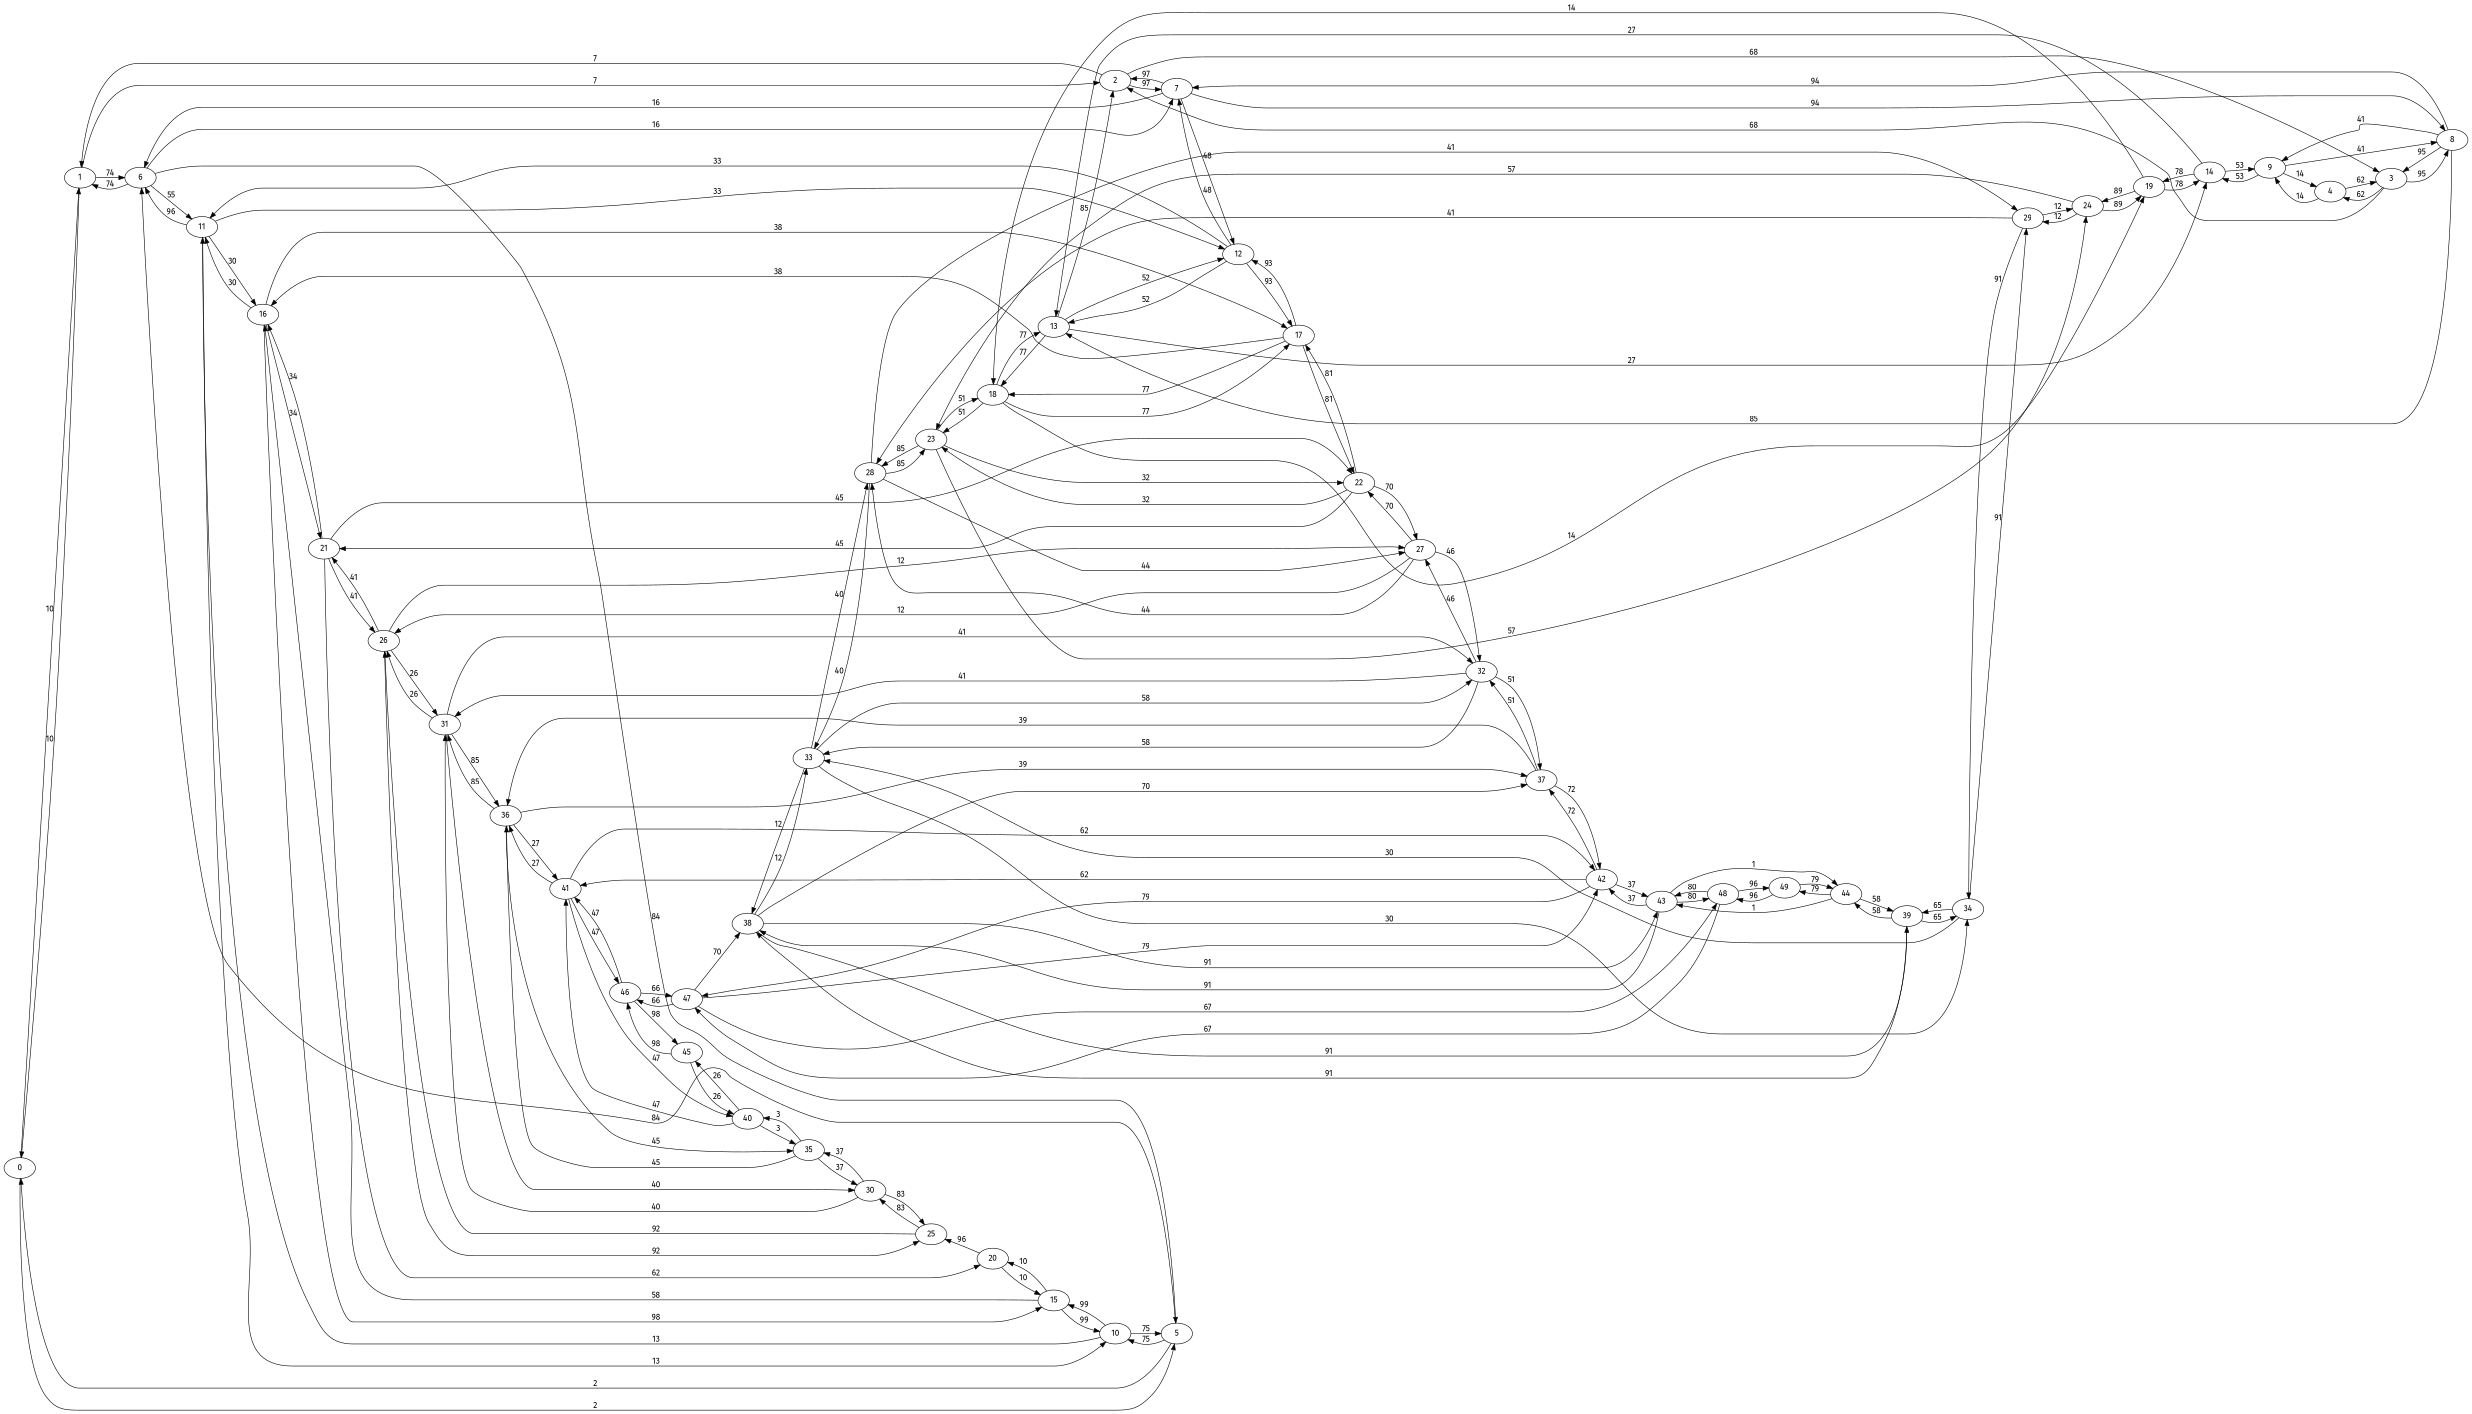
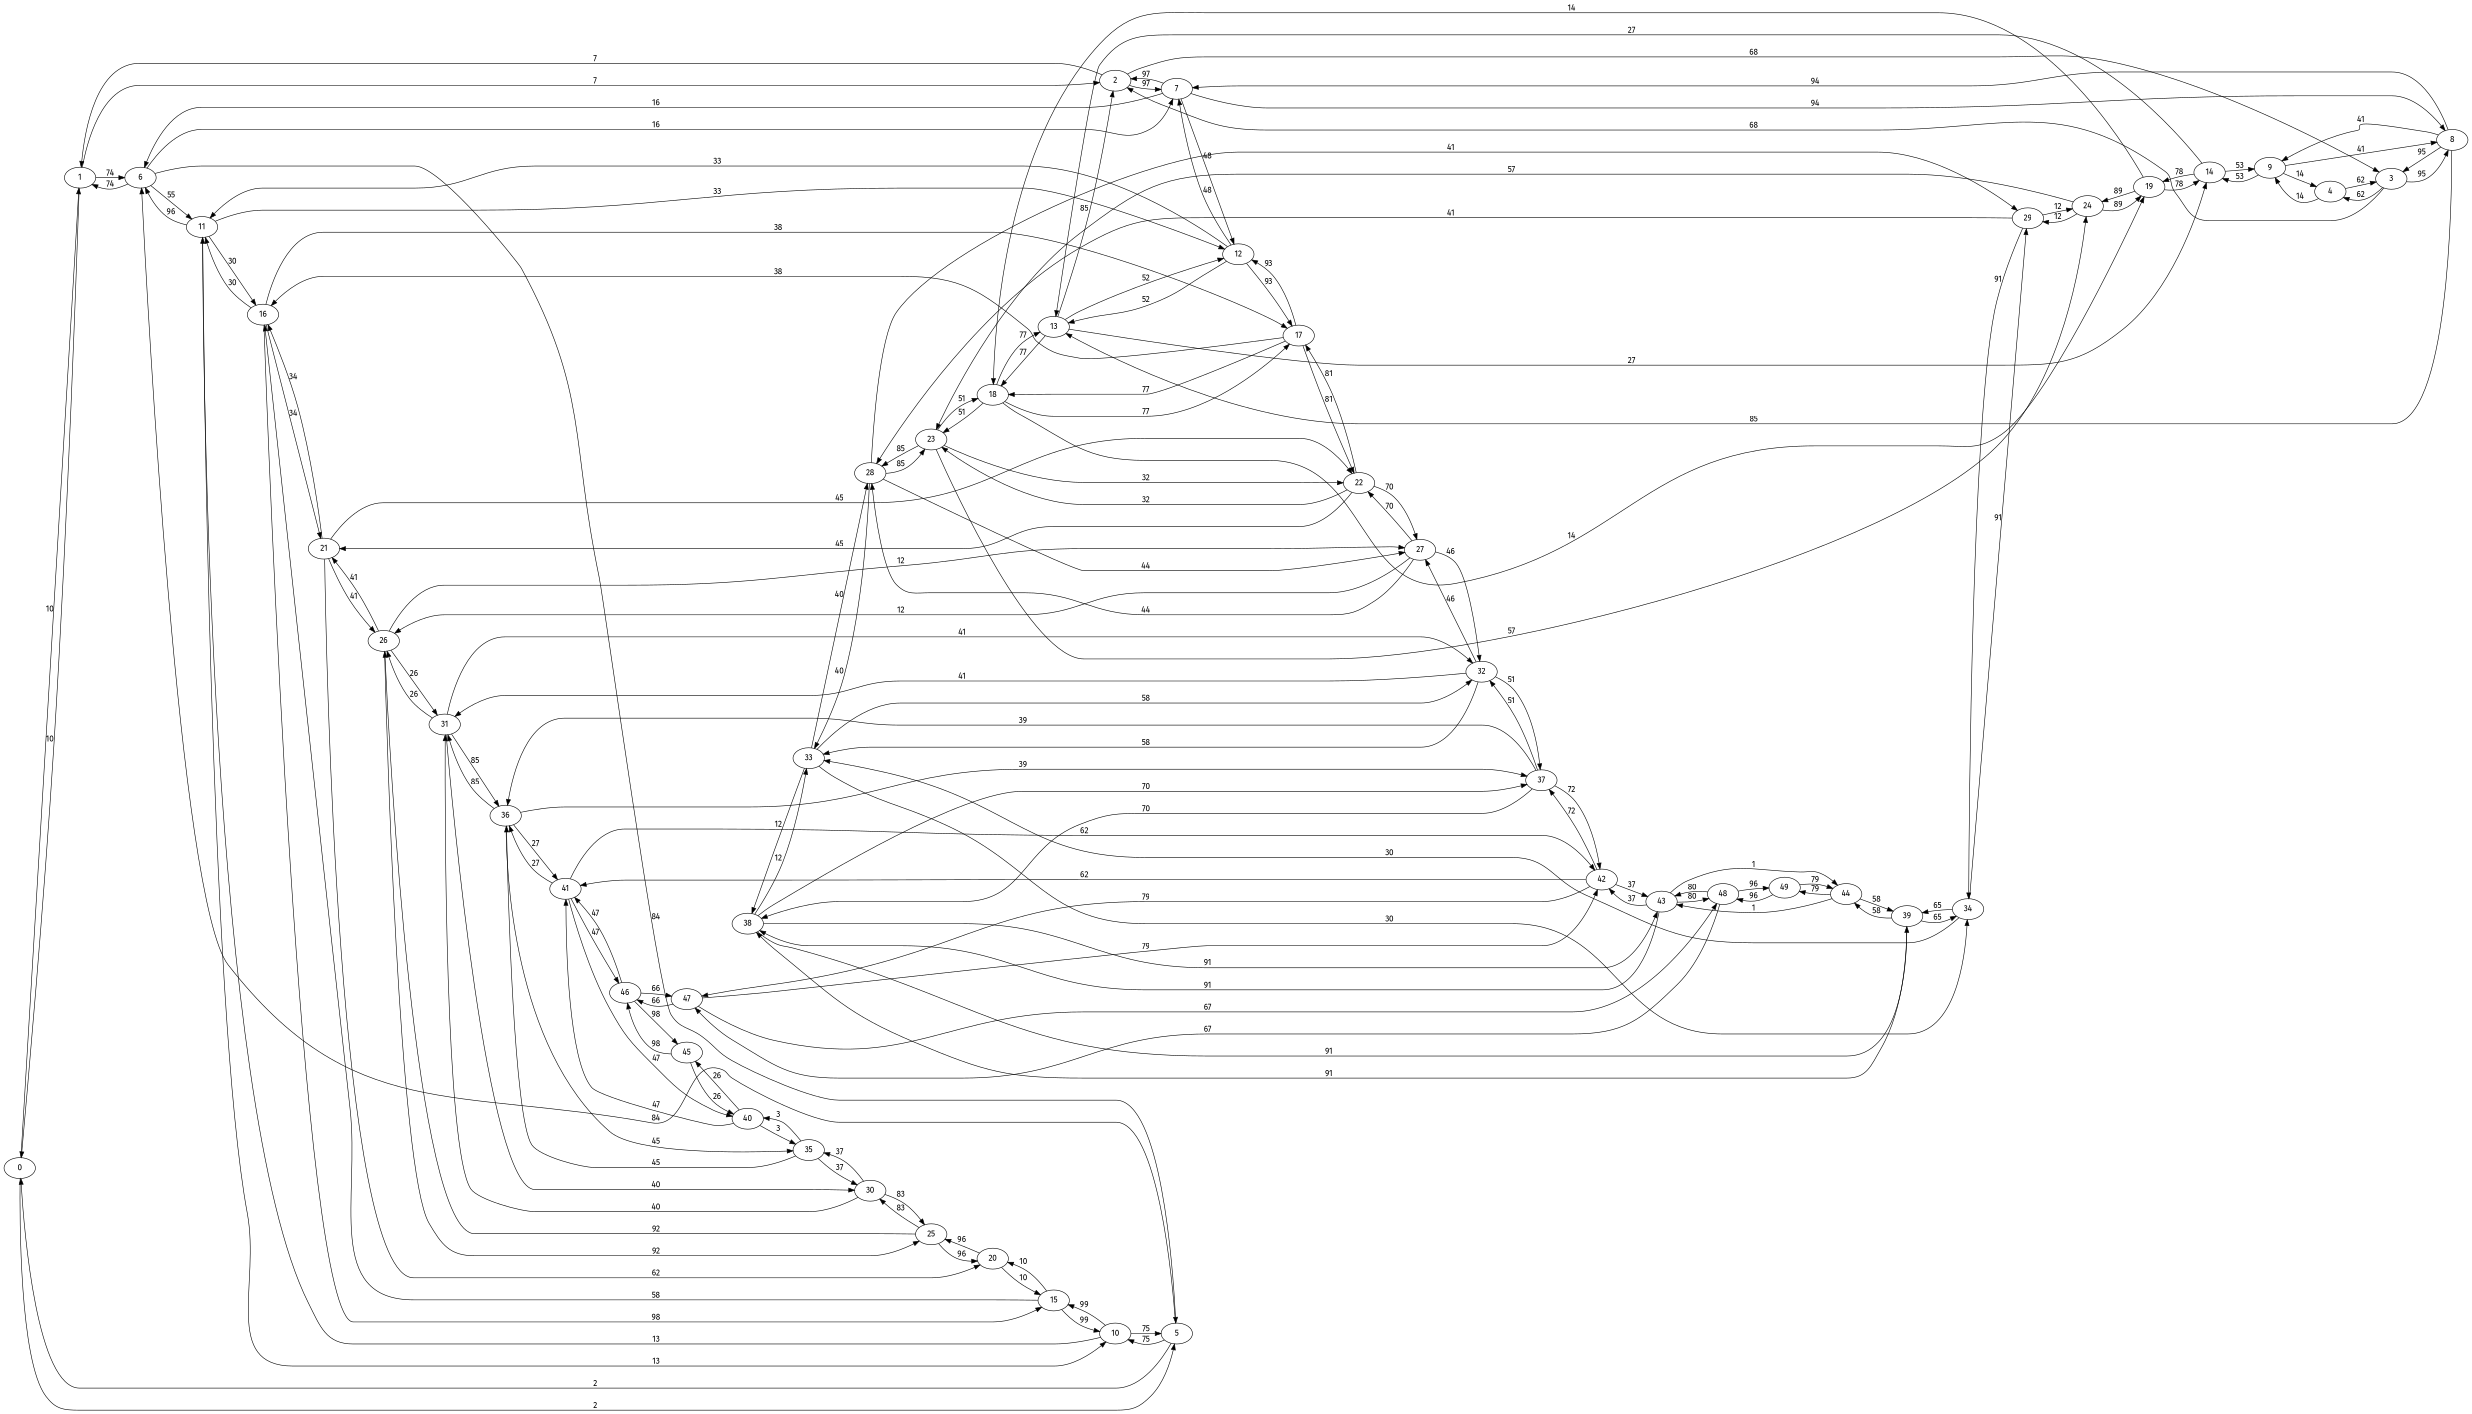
(715, 964) -> (1138, 813)
none -> (953, 1256)
